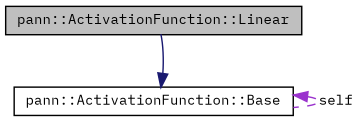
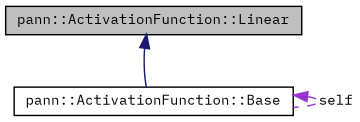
(163, 54) -> (144, 68)
